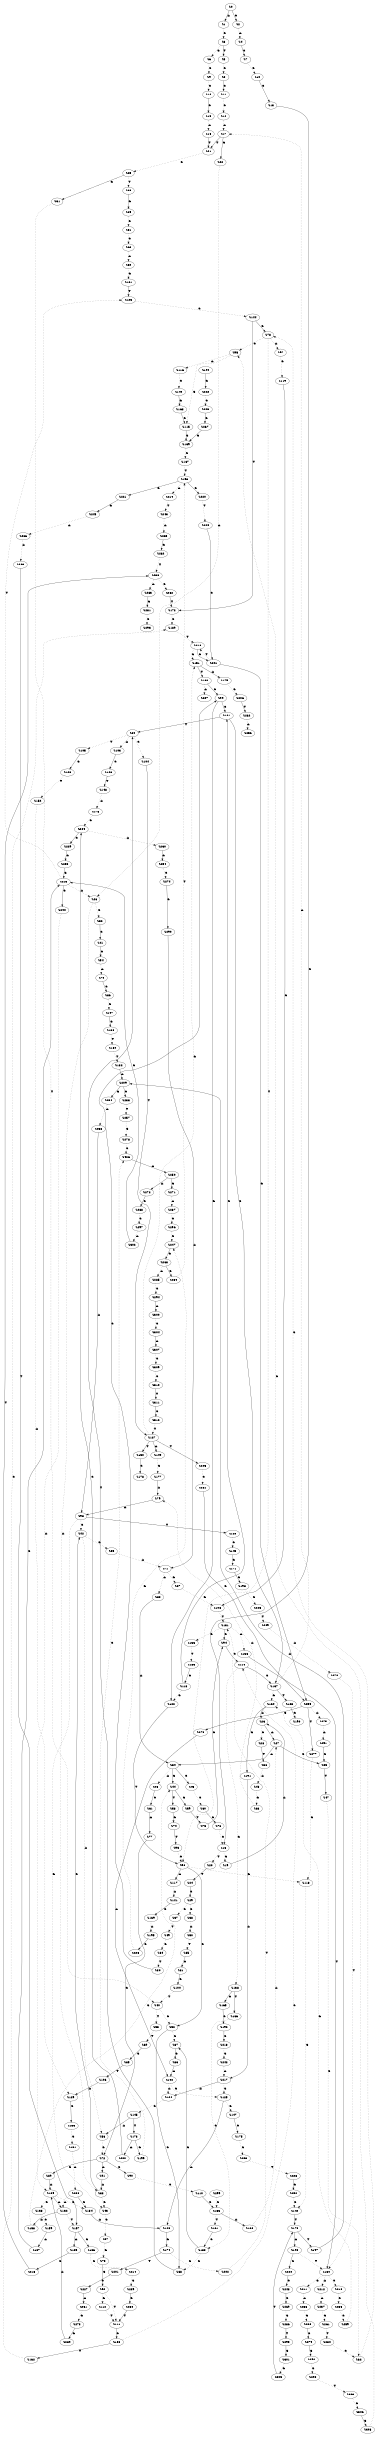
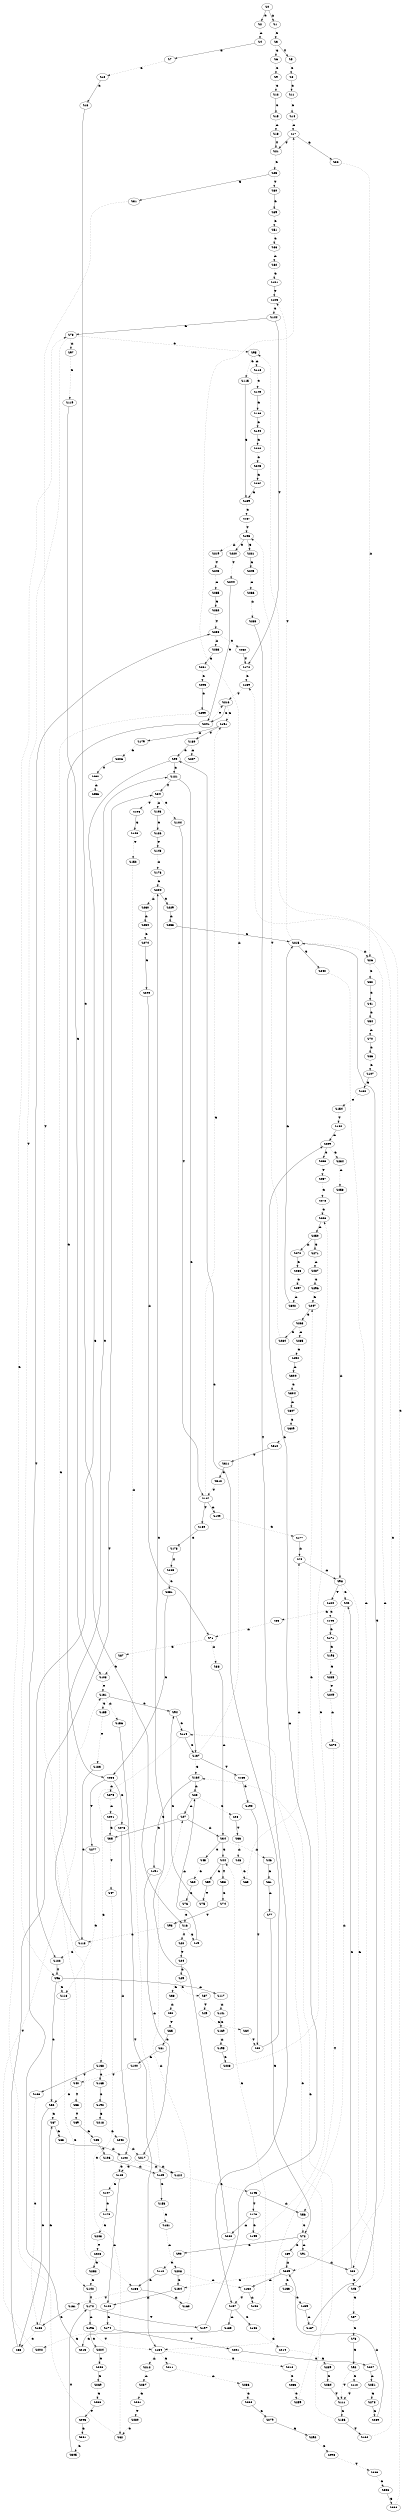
(183, 417) -> (258, 421)
none -> (202, 698)
(116, 1091) -> (333, 1152)
(126, 1157) -> (322, 1218)
(176, 1451) -> (172, 1559)
(325, 1780) -> (111, 1865)
(179, 1856) -> (127, 1934)
none -> (257, 1926)
(51, 2194) -> (286, 2271)
